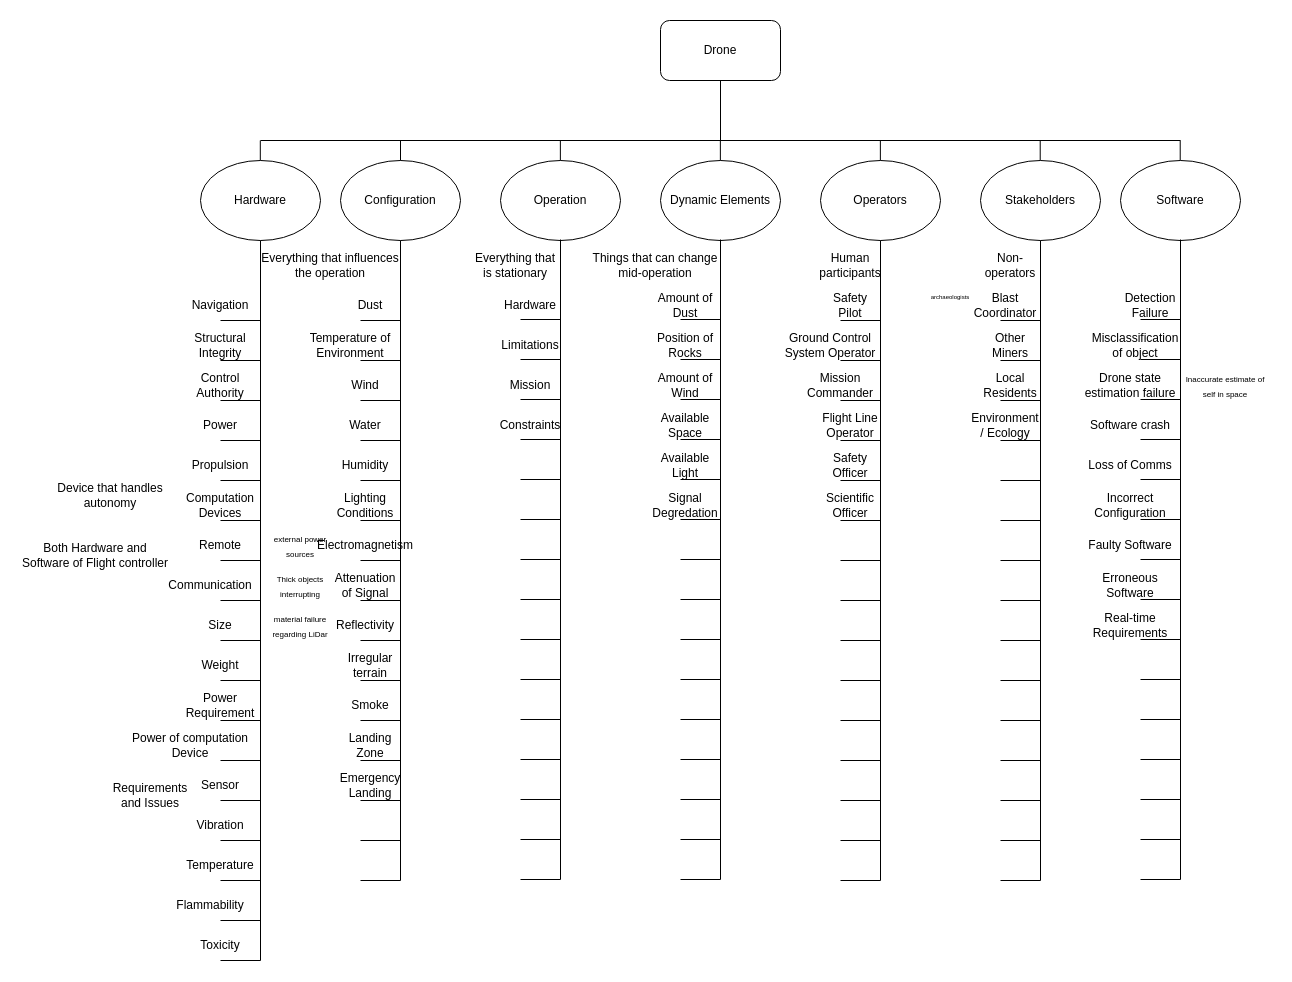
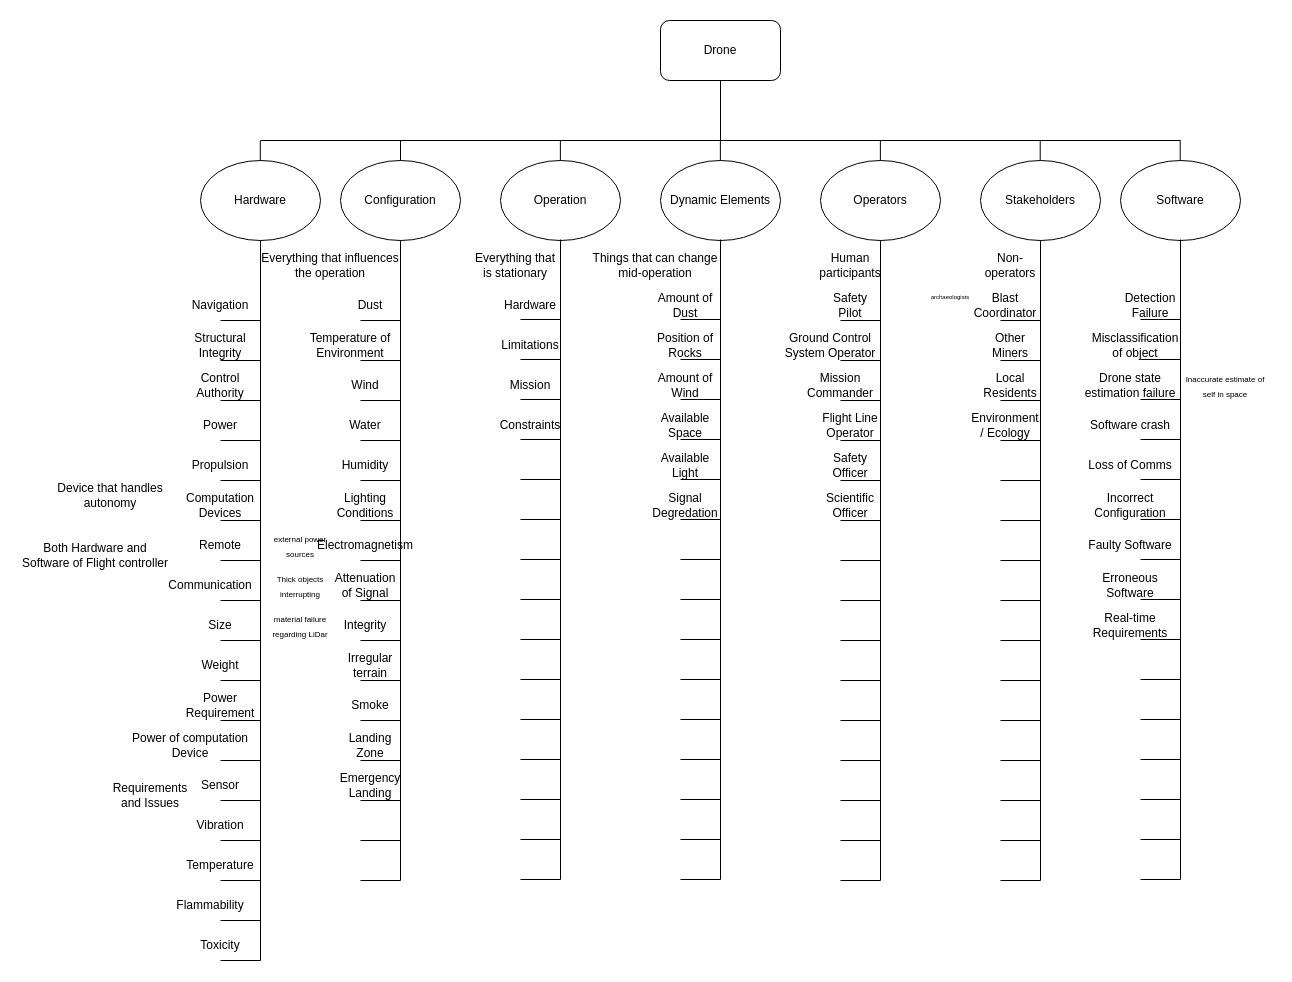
(366, 626) -> (366, 626)
